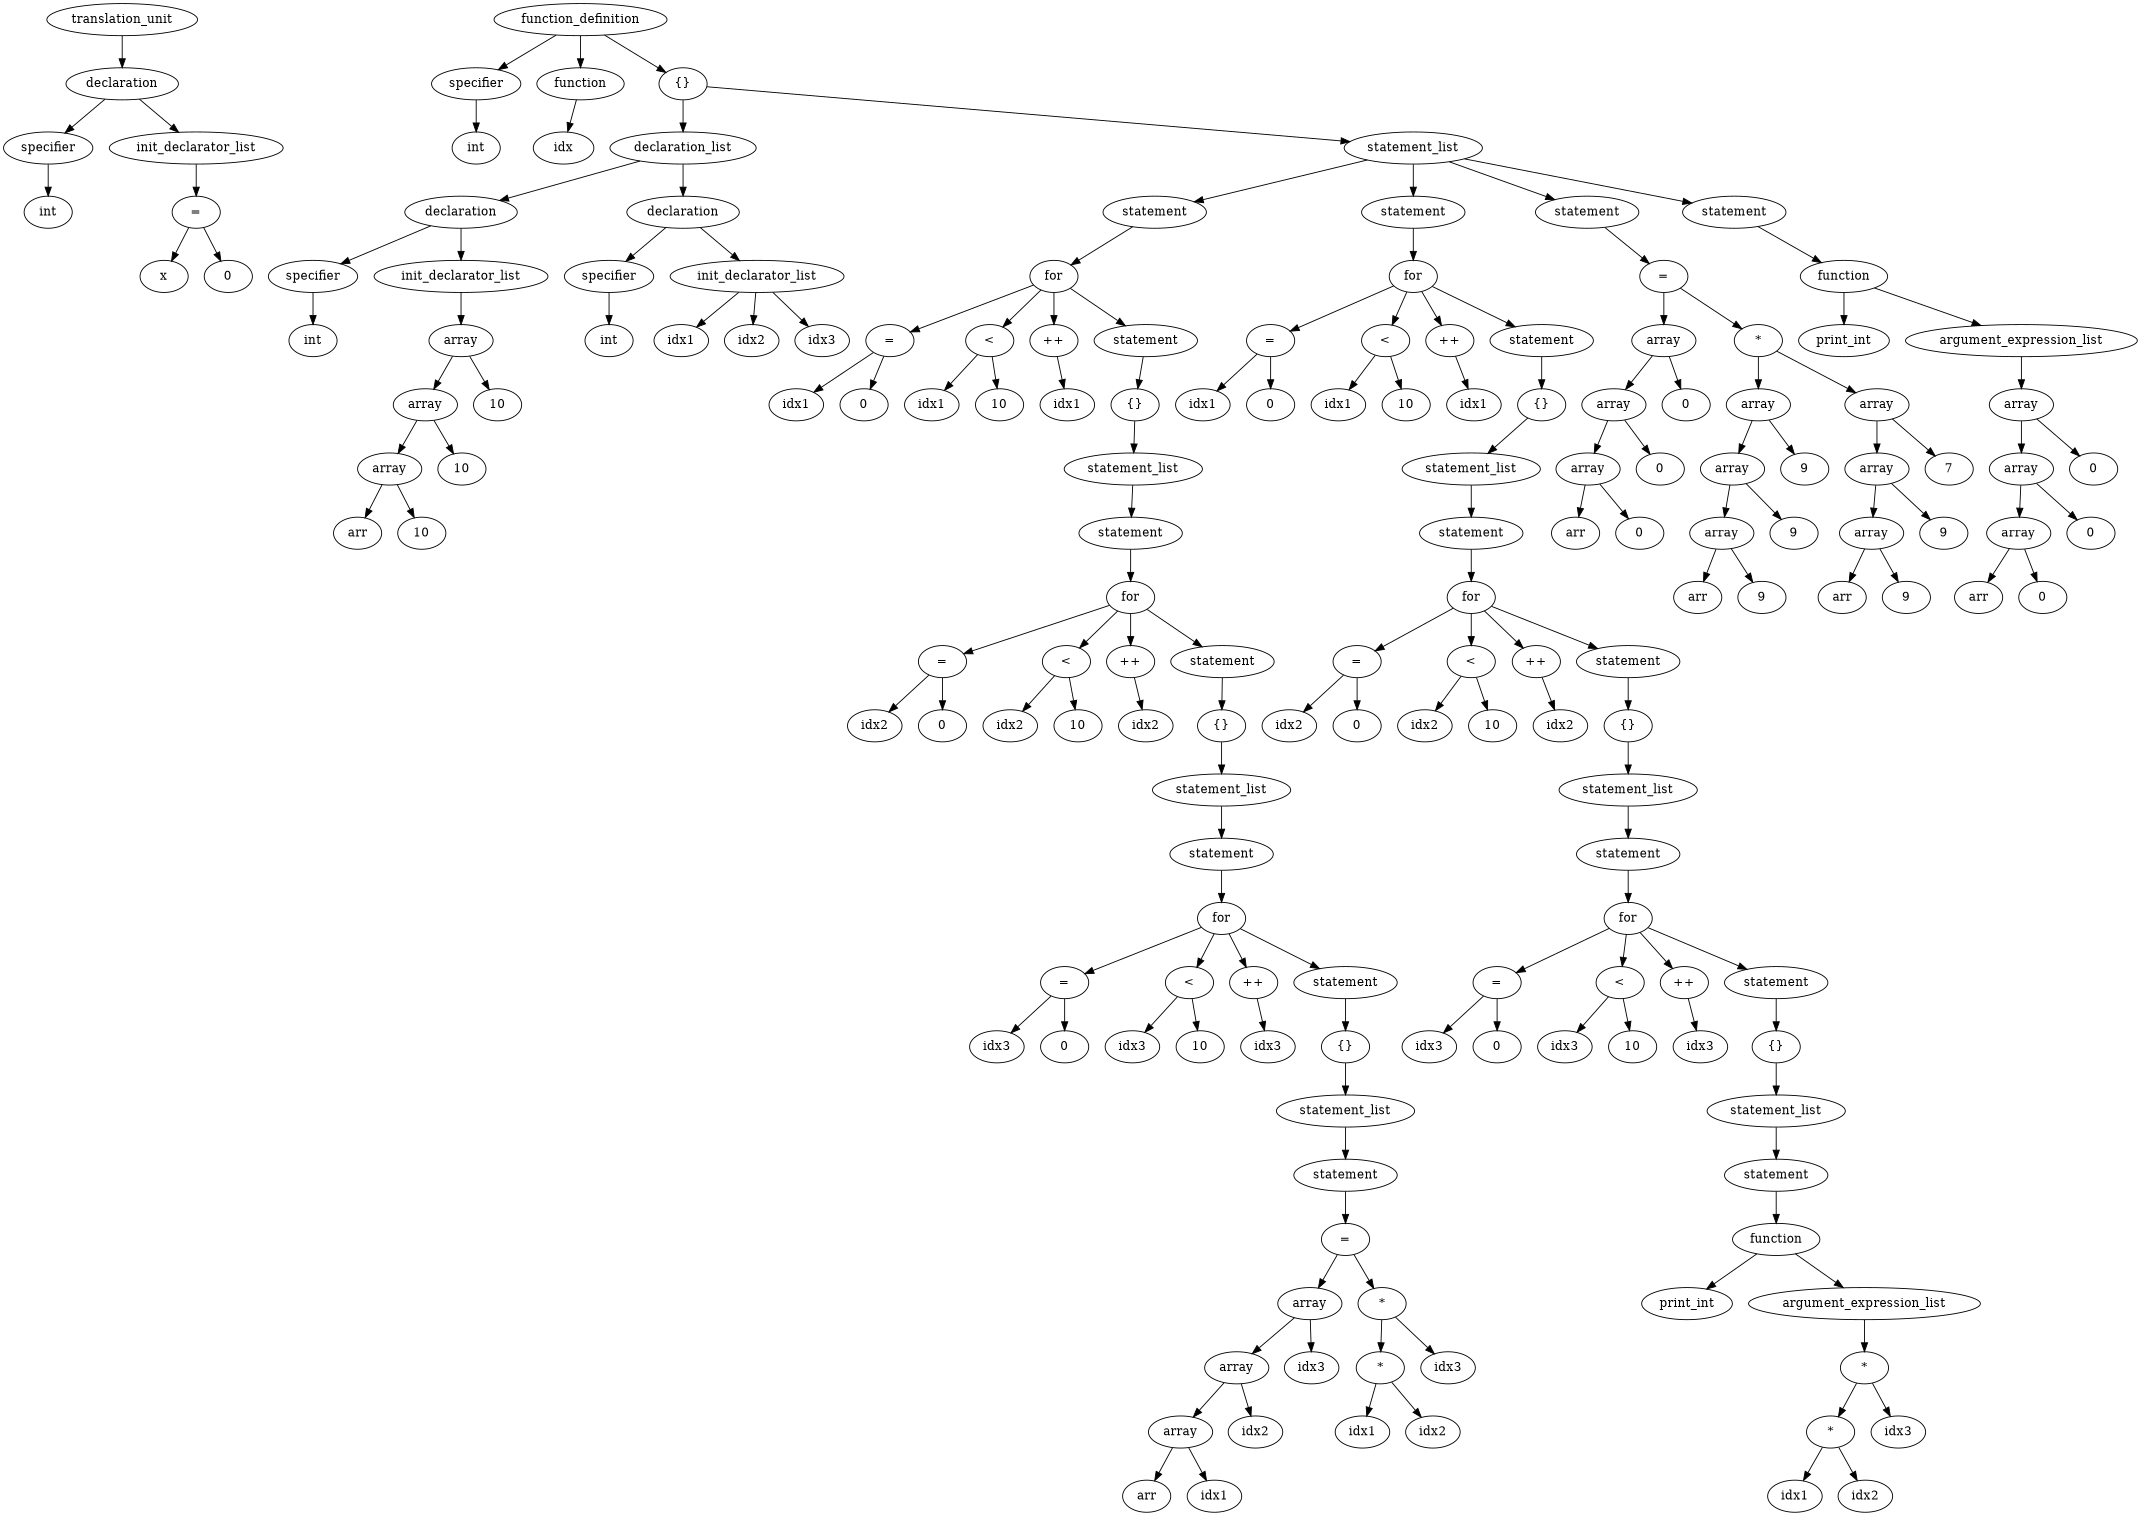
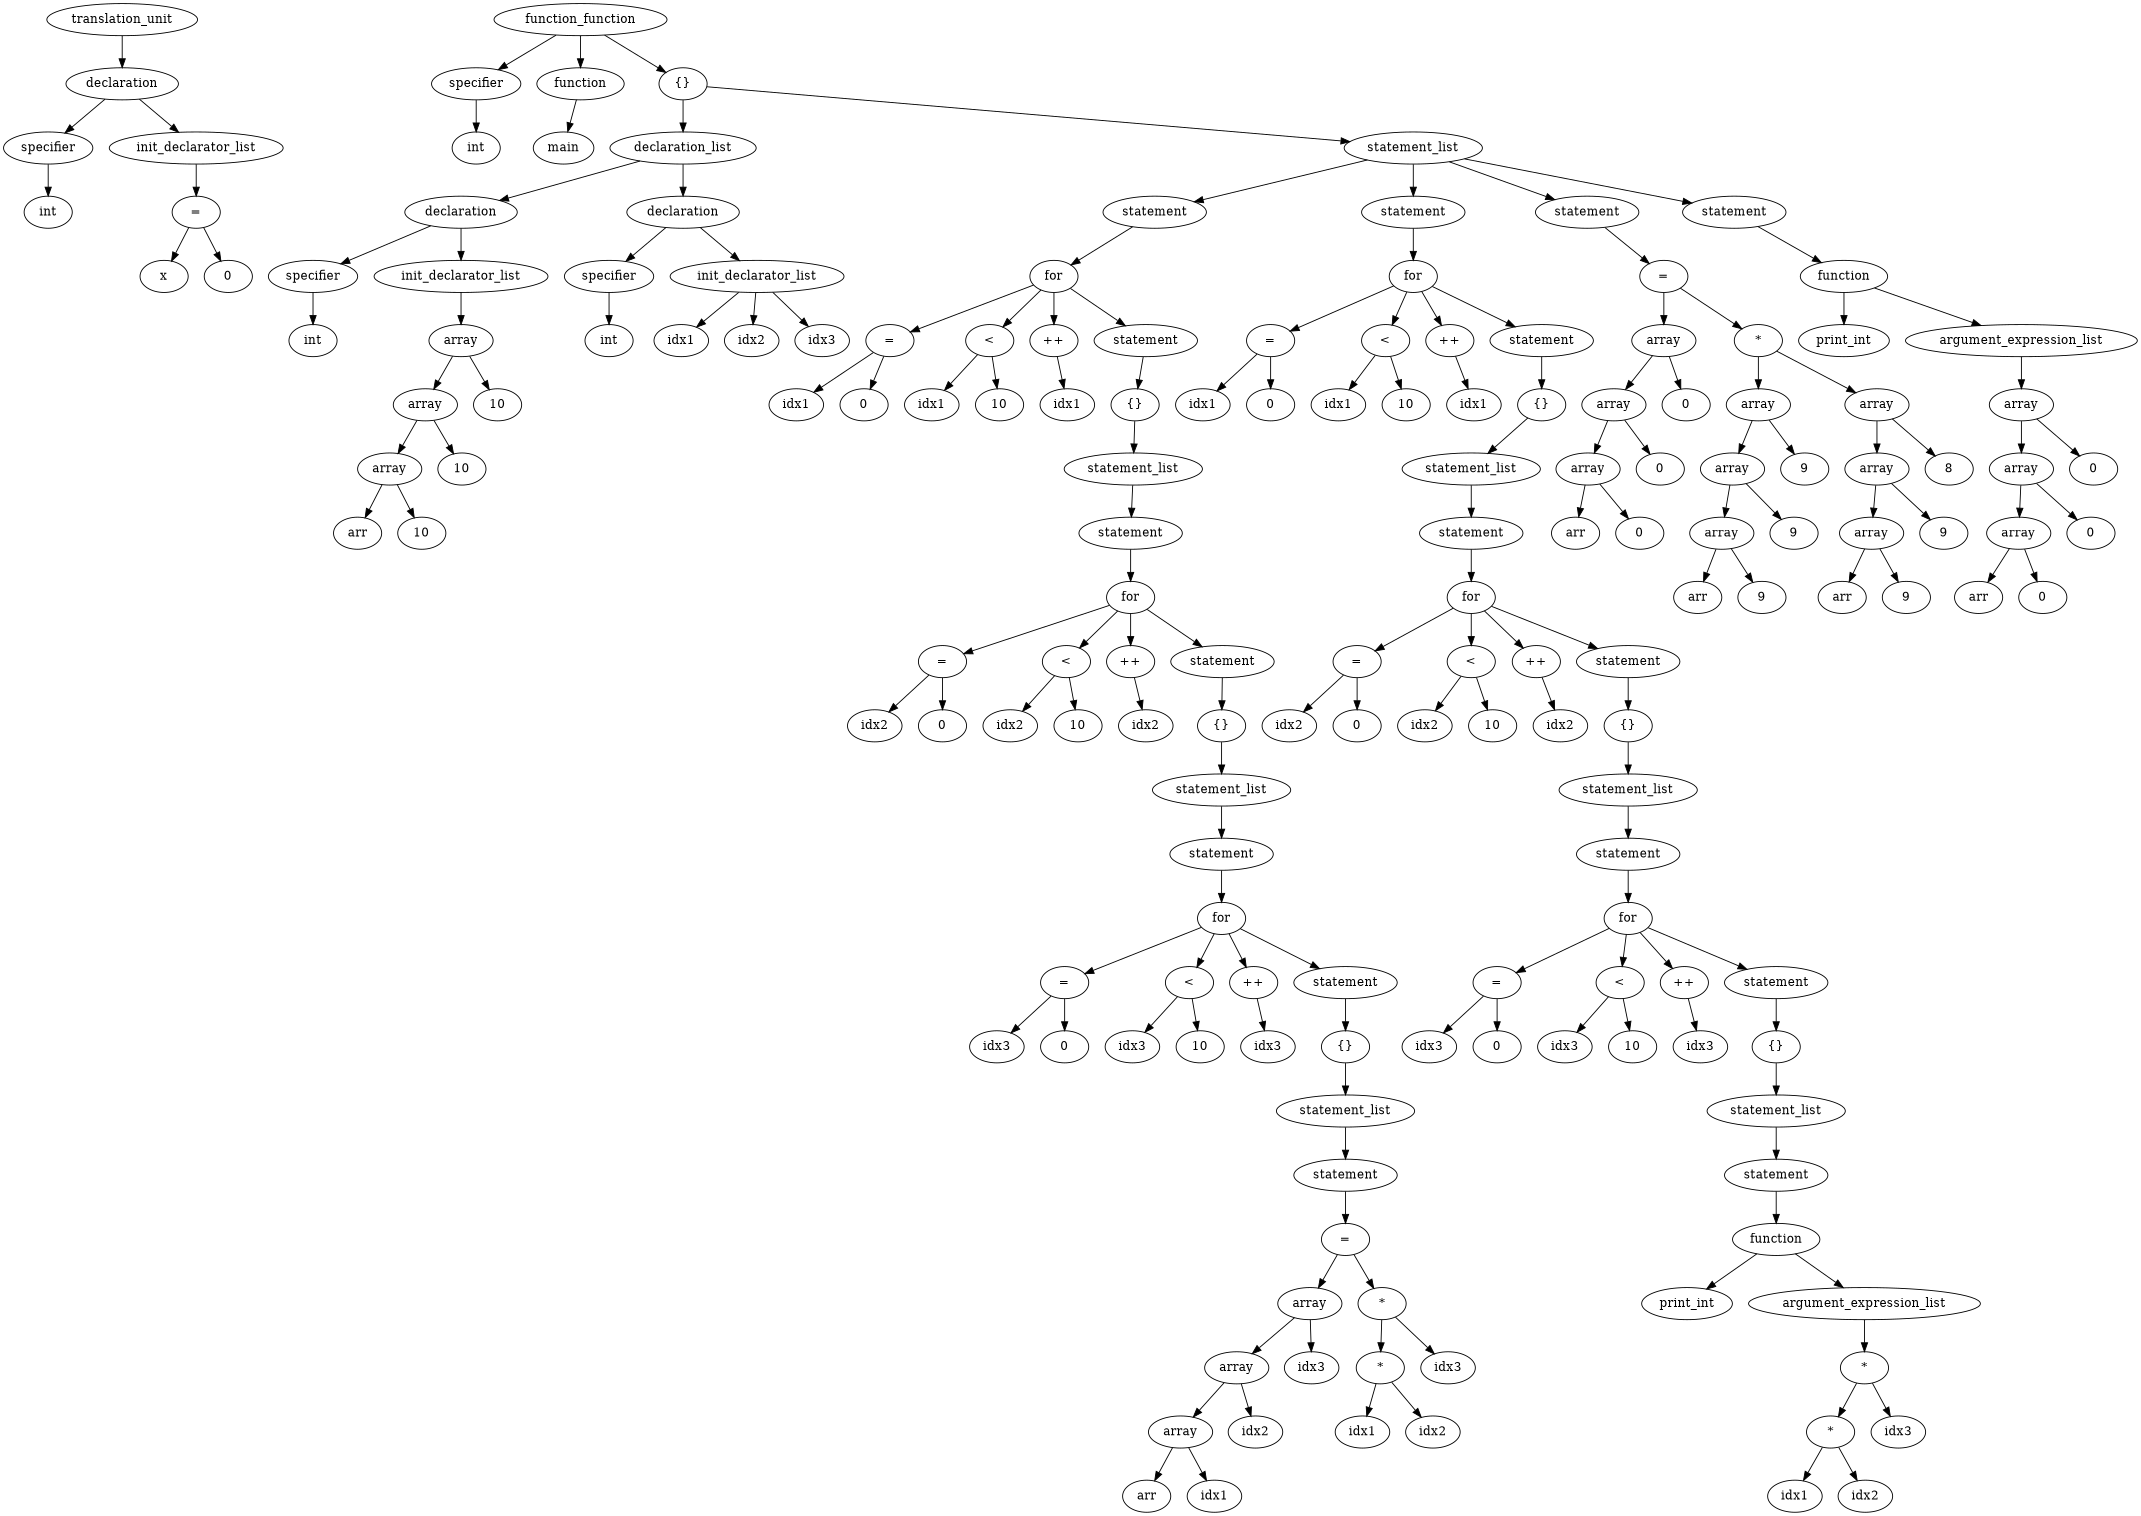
(581, 20) -> (581, 20)
(564, 148) -> (564, 148)
(1949, 469) -> (1949, 469)
